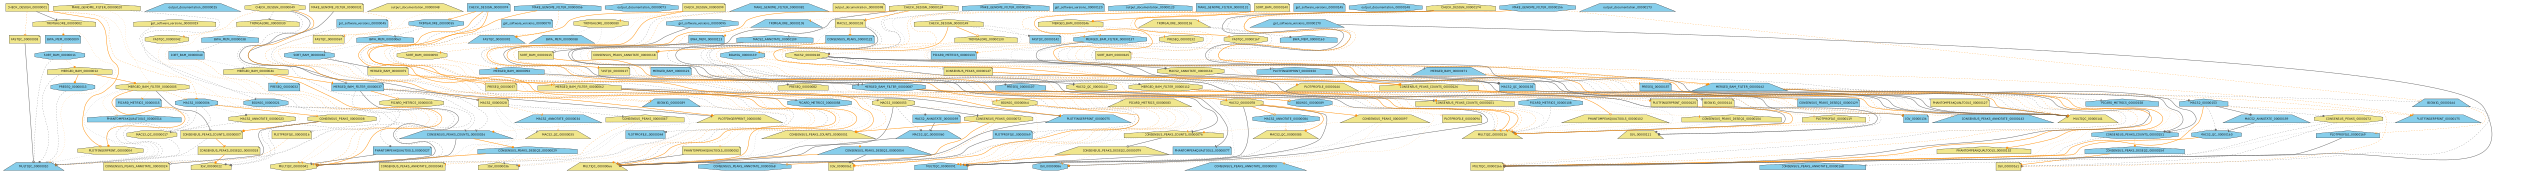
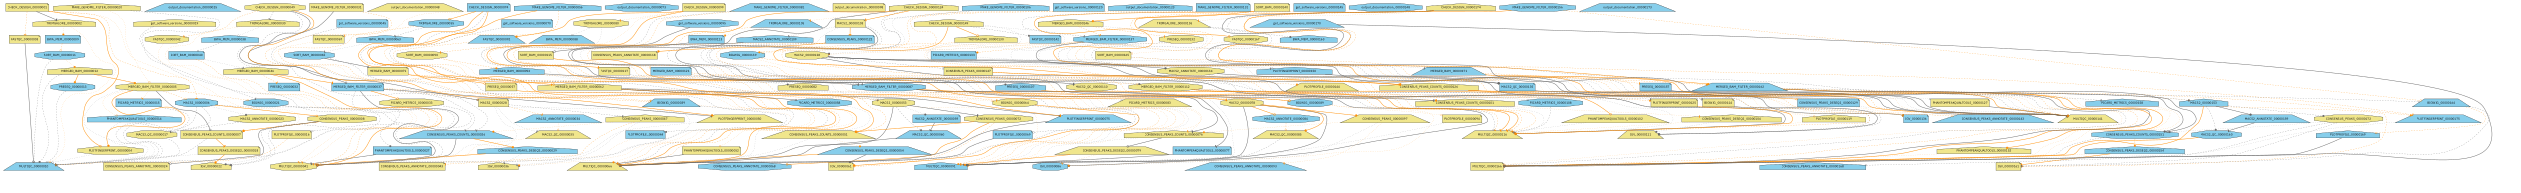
(1039, 17) -> (1039, 17)
none -> (914, 79)
